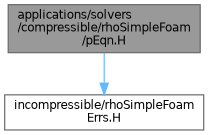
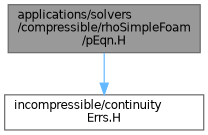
(104, 112) -> (104, 112)
